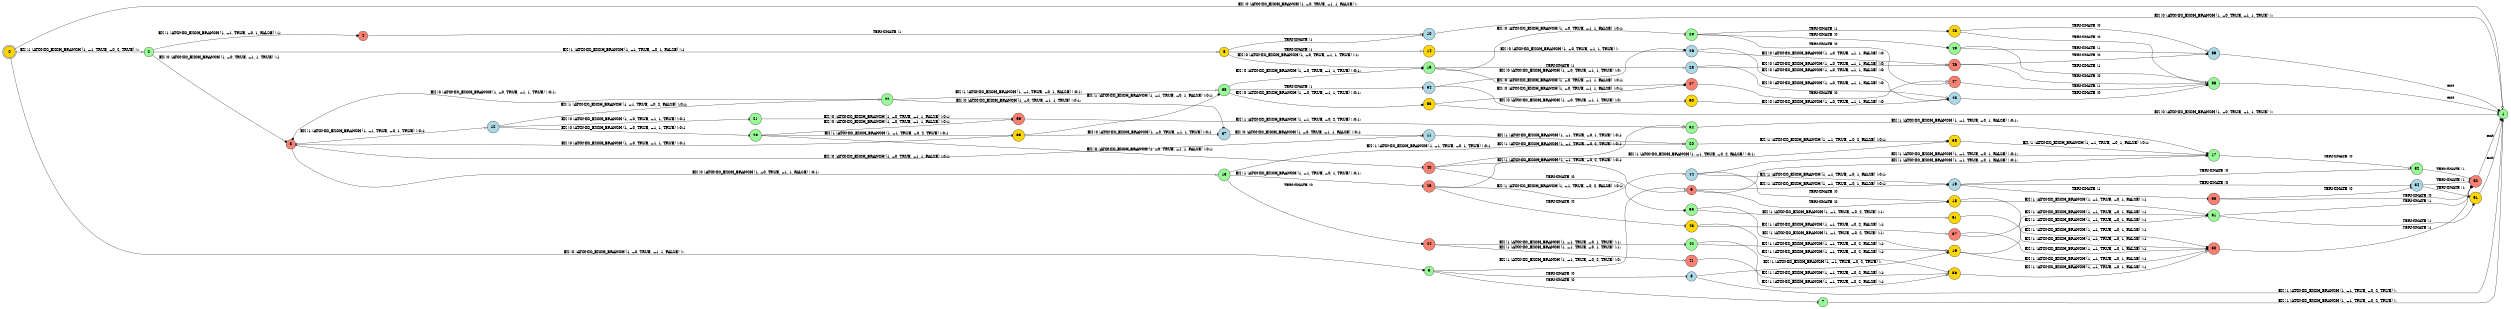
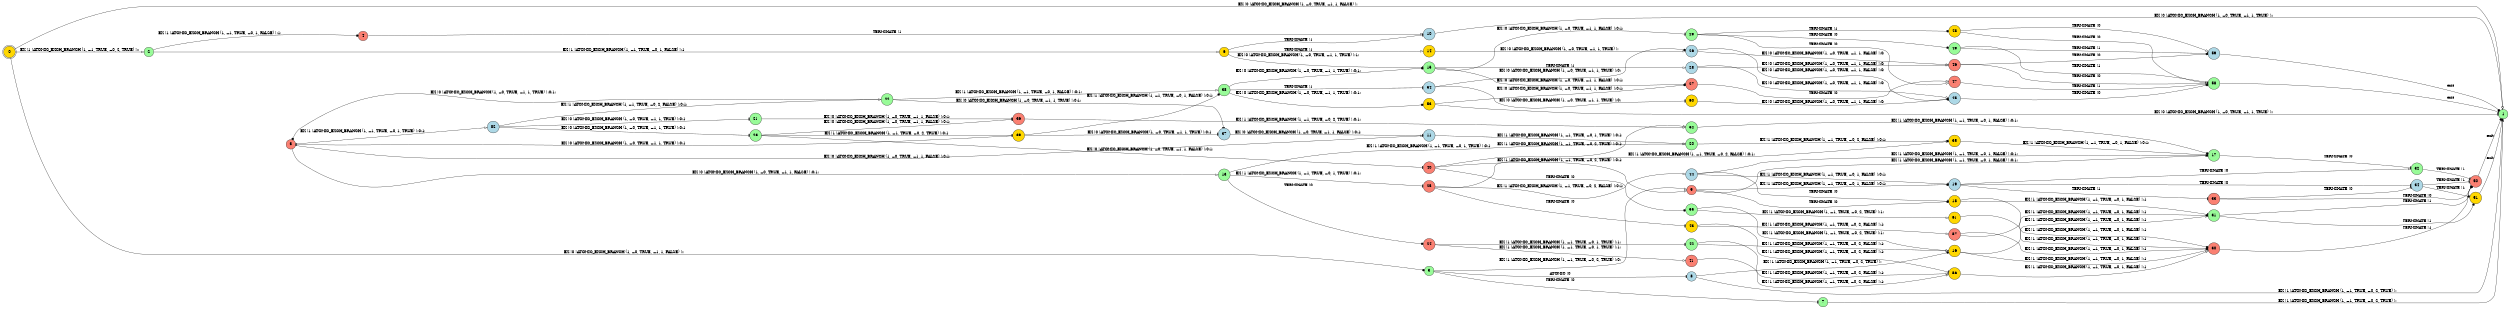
(217, 100) -> none
(493, 127) -> (493, 127)
(1560, 274) -> (1560, 274)
